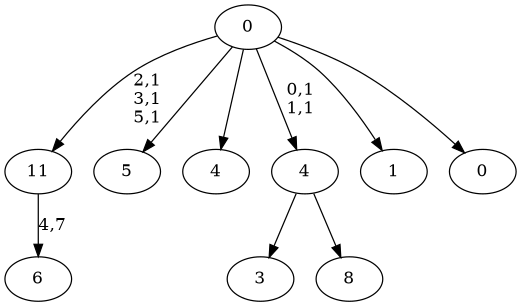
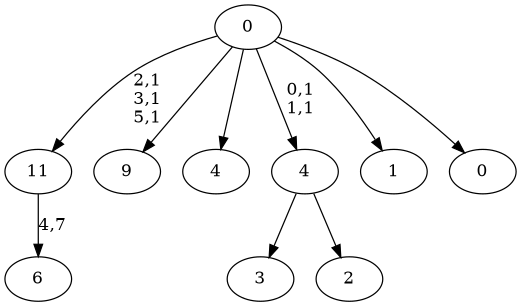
(127, 172) -> (127, 172)
(349, 279) -> (349, 279)
